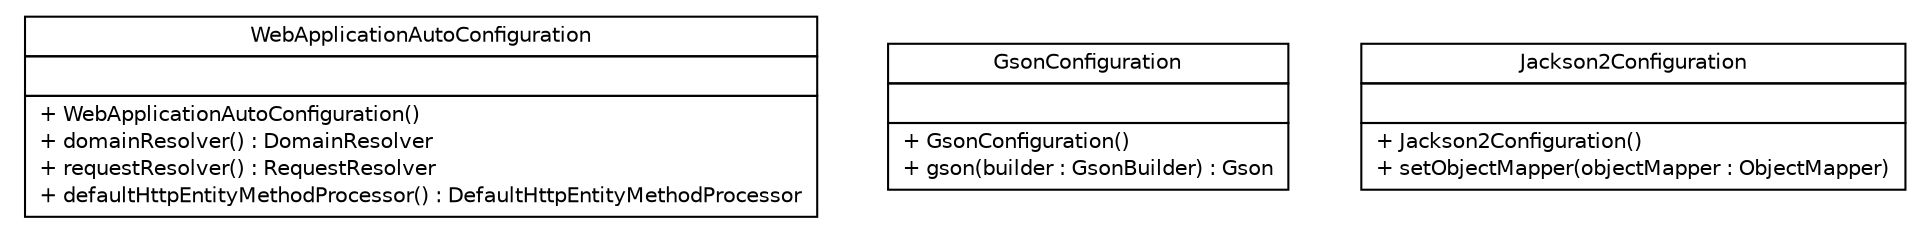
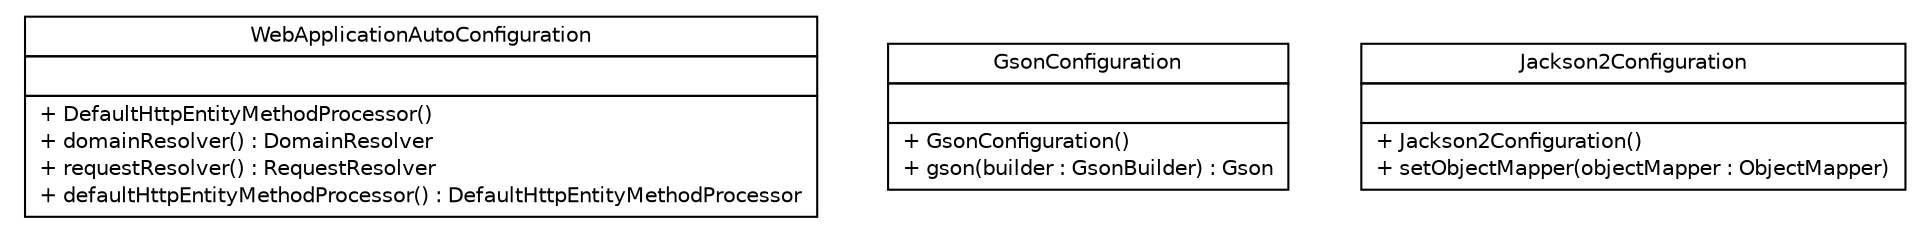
(230, 115) -> (237, 115)
